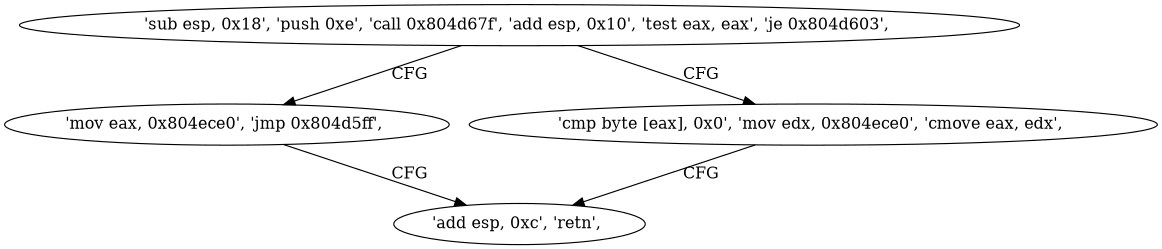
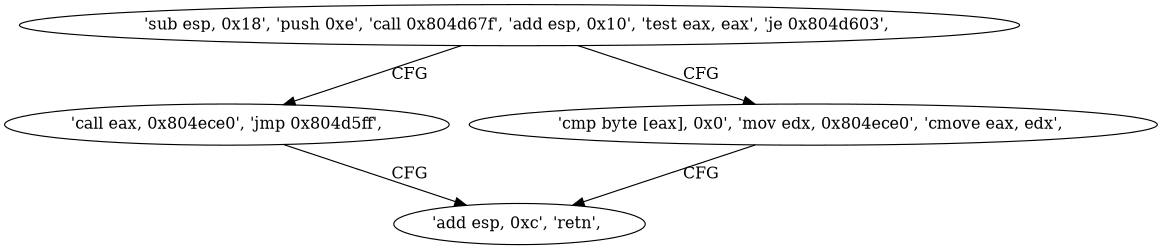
(227, 125) -> (227, 125)
